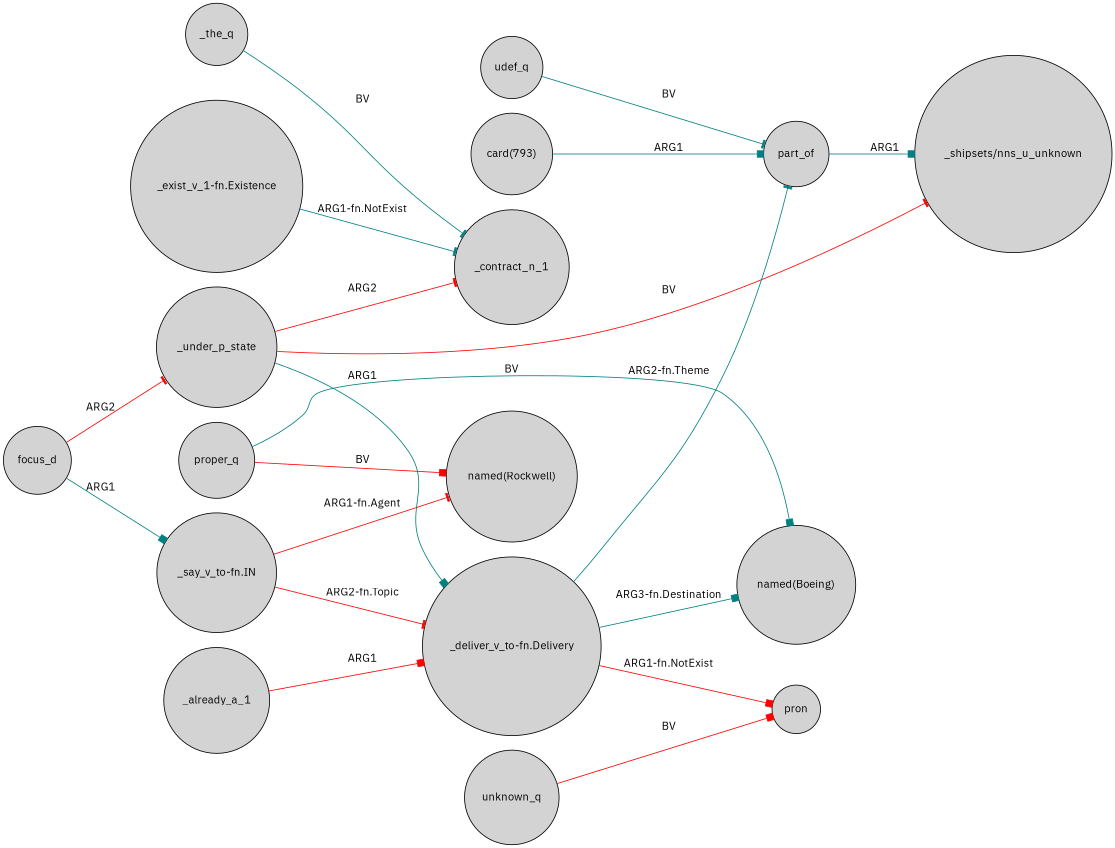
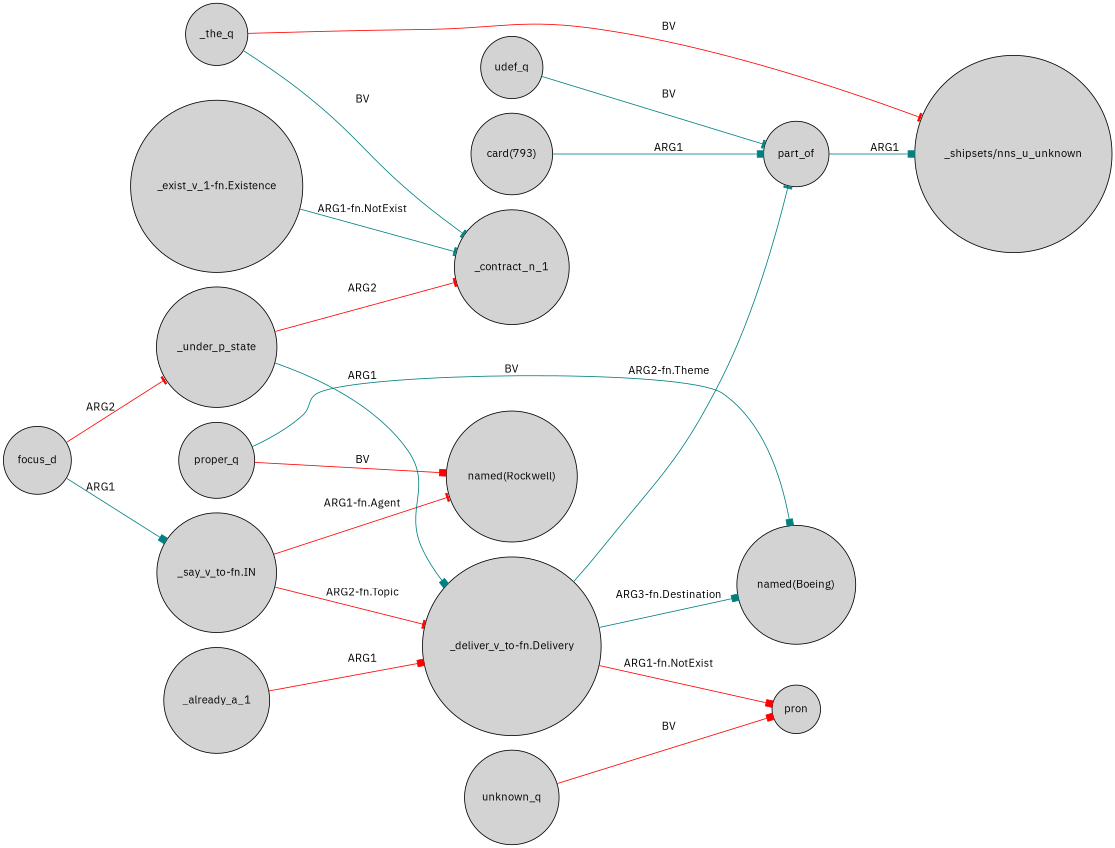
(612, 329) -> (589, 28)
